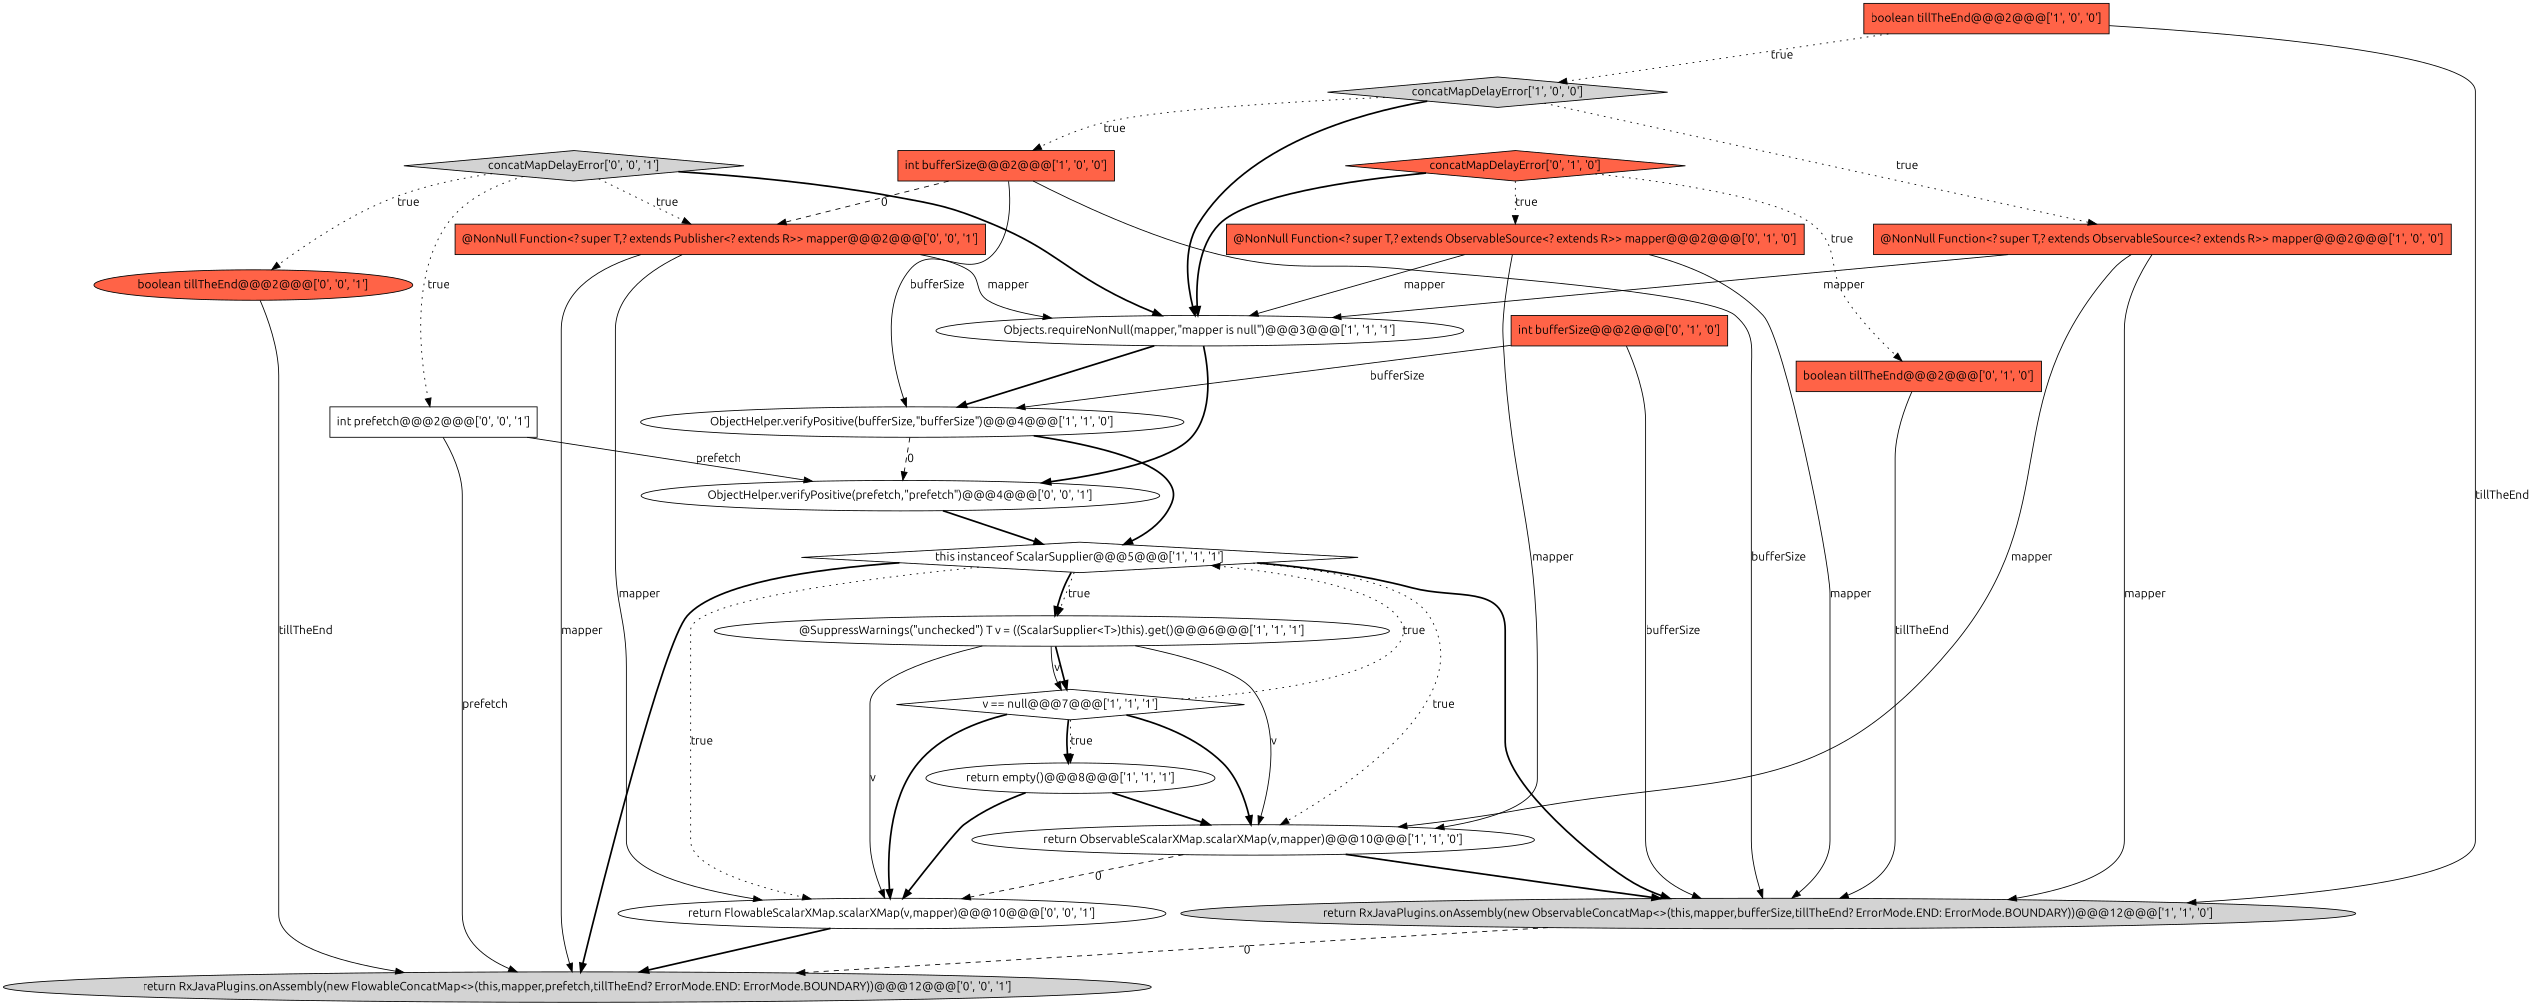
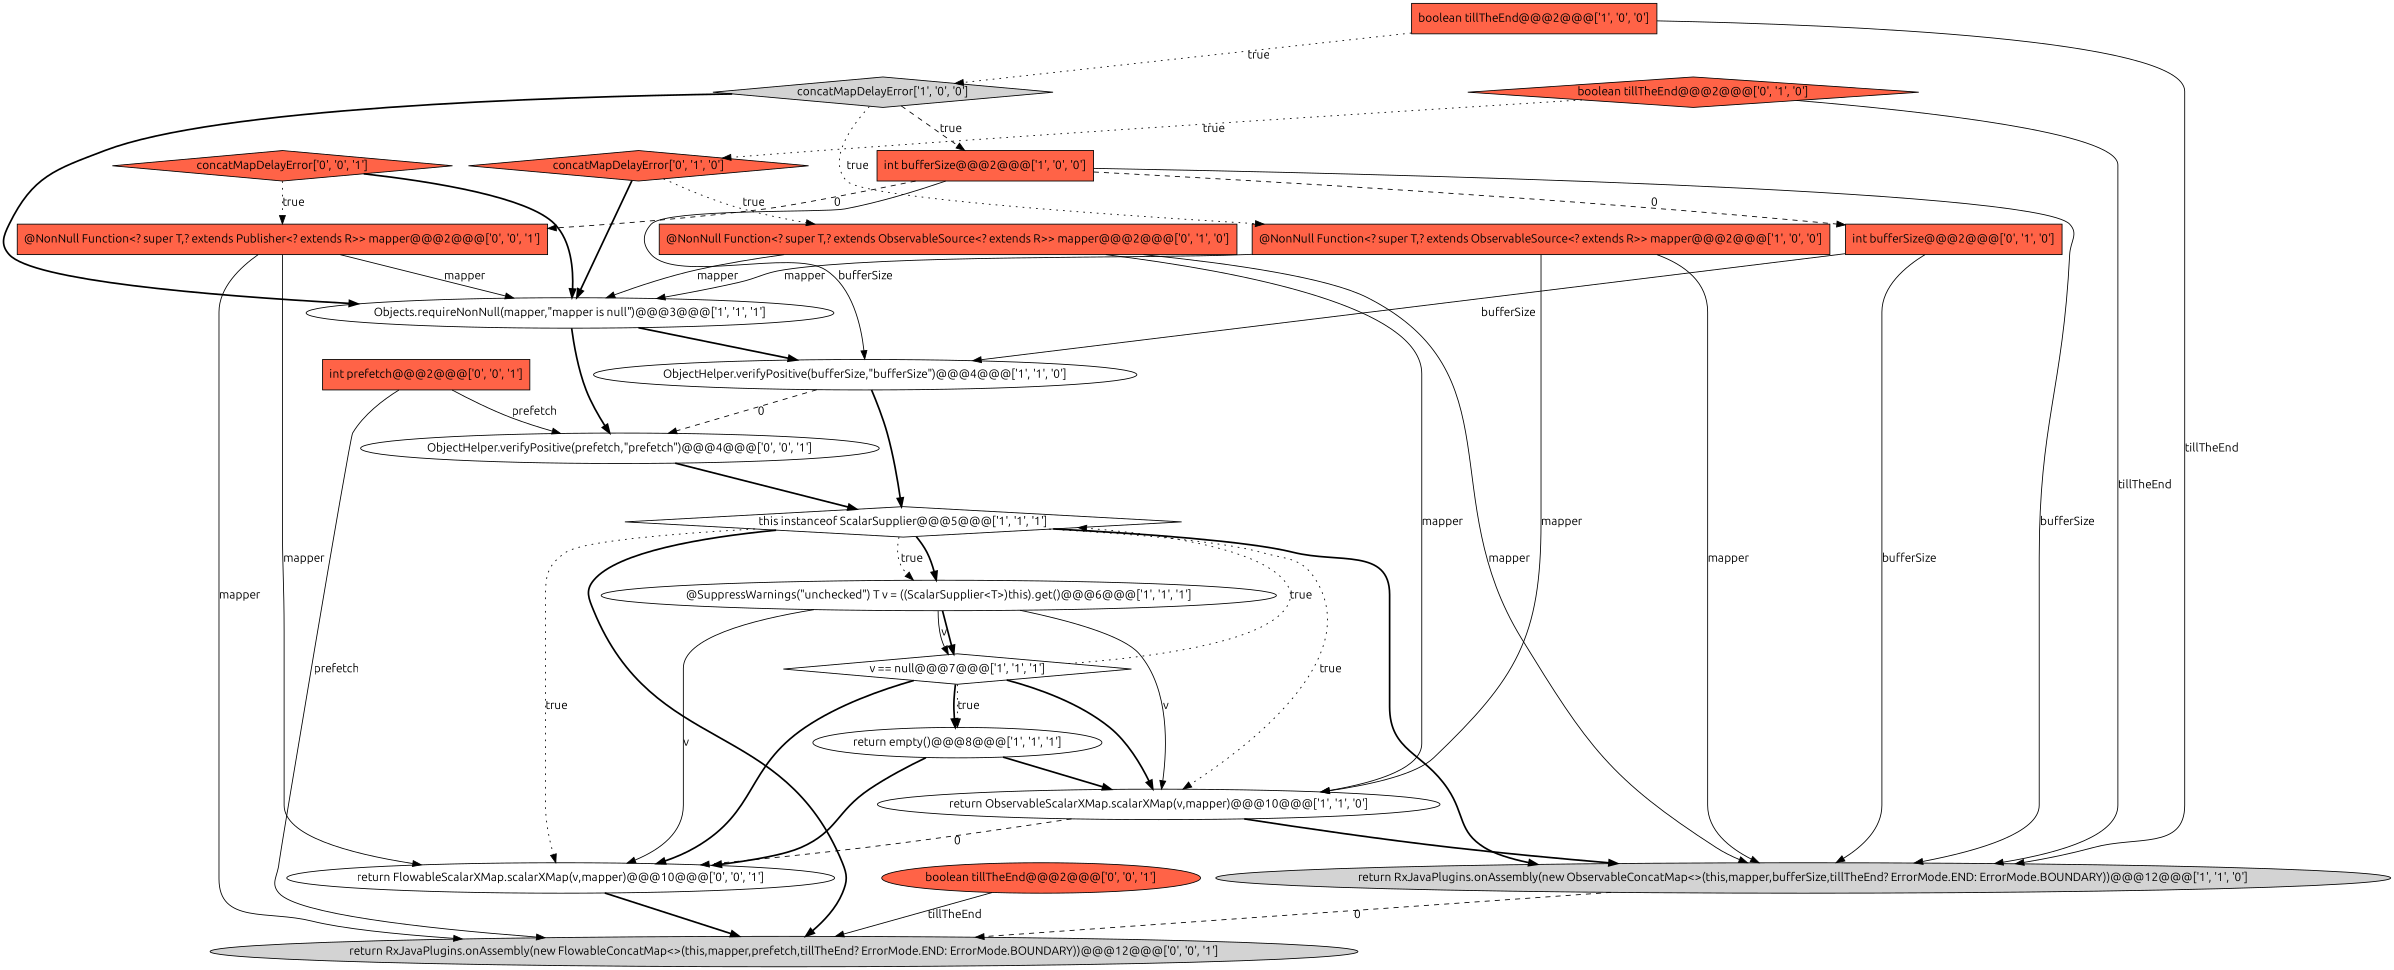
(1210, 108) -> (929, 126)
(574, 166) -> (282, 166)
none -> (1466, 194)
(379, 204) -> none
(1783, 210) -> (1157, 127)
(429, 264) -> none
(1919, 376) -> (1693, 92)
(434, 422) -> (426, 375)
